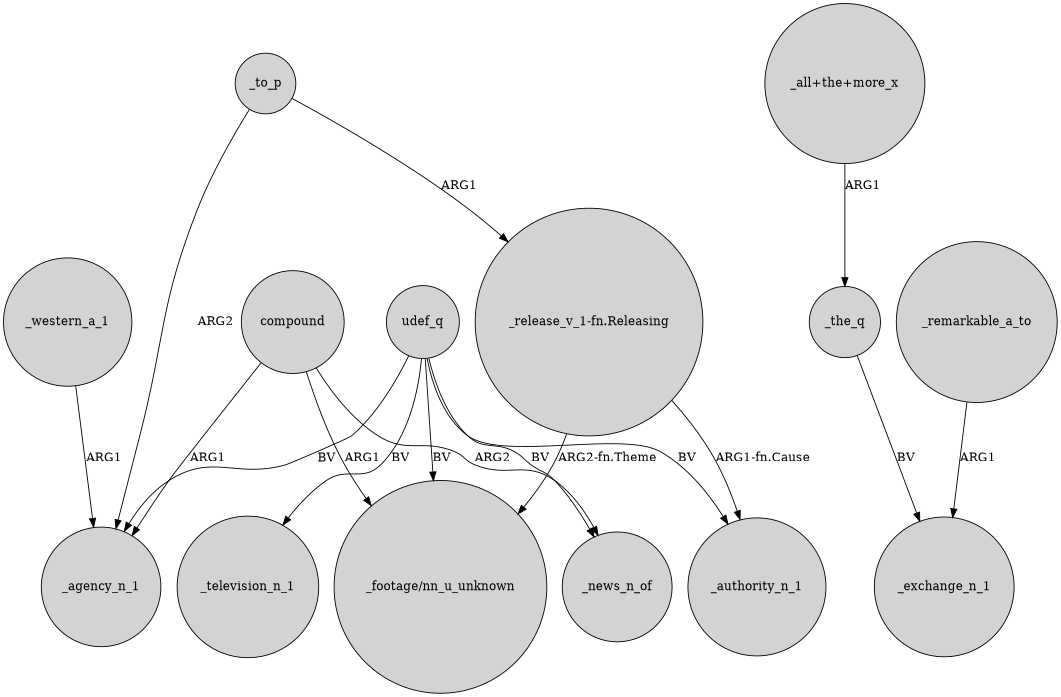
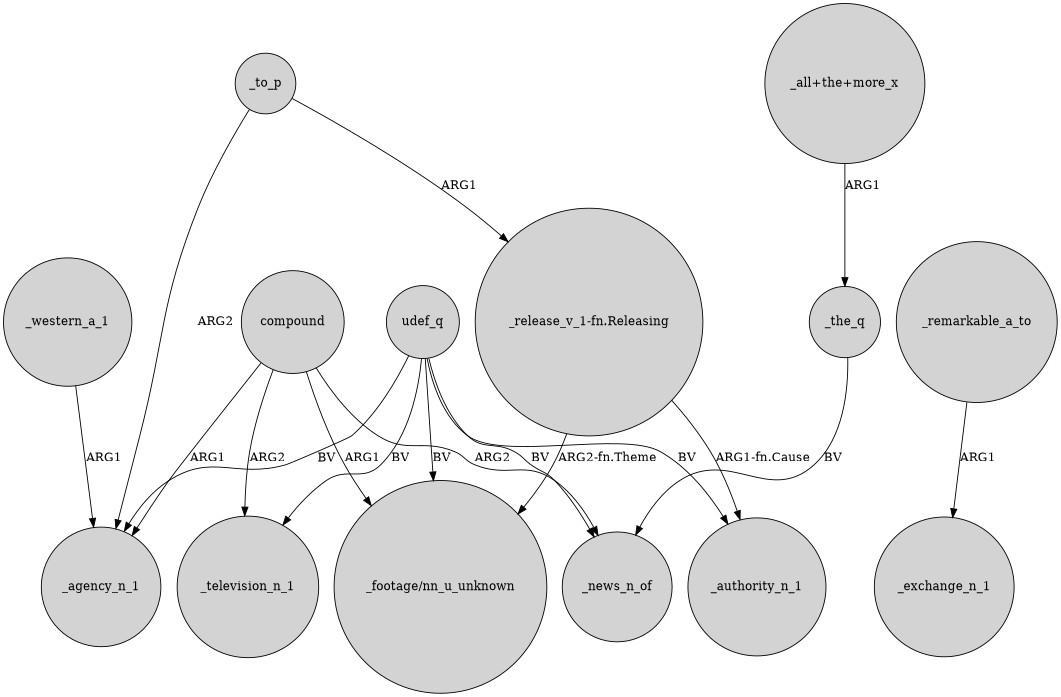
(887, 434) -> (774, 479)
none -> (253, 437)
